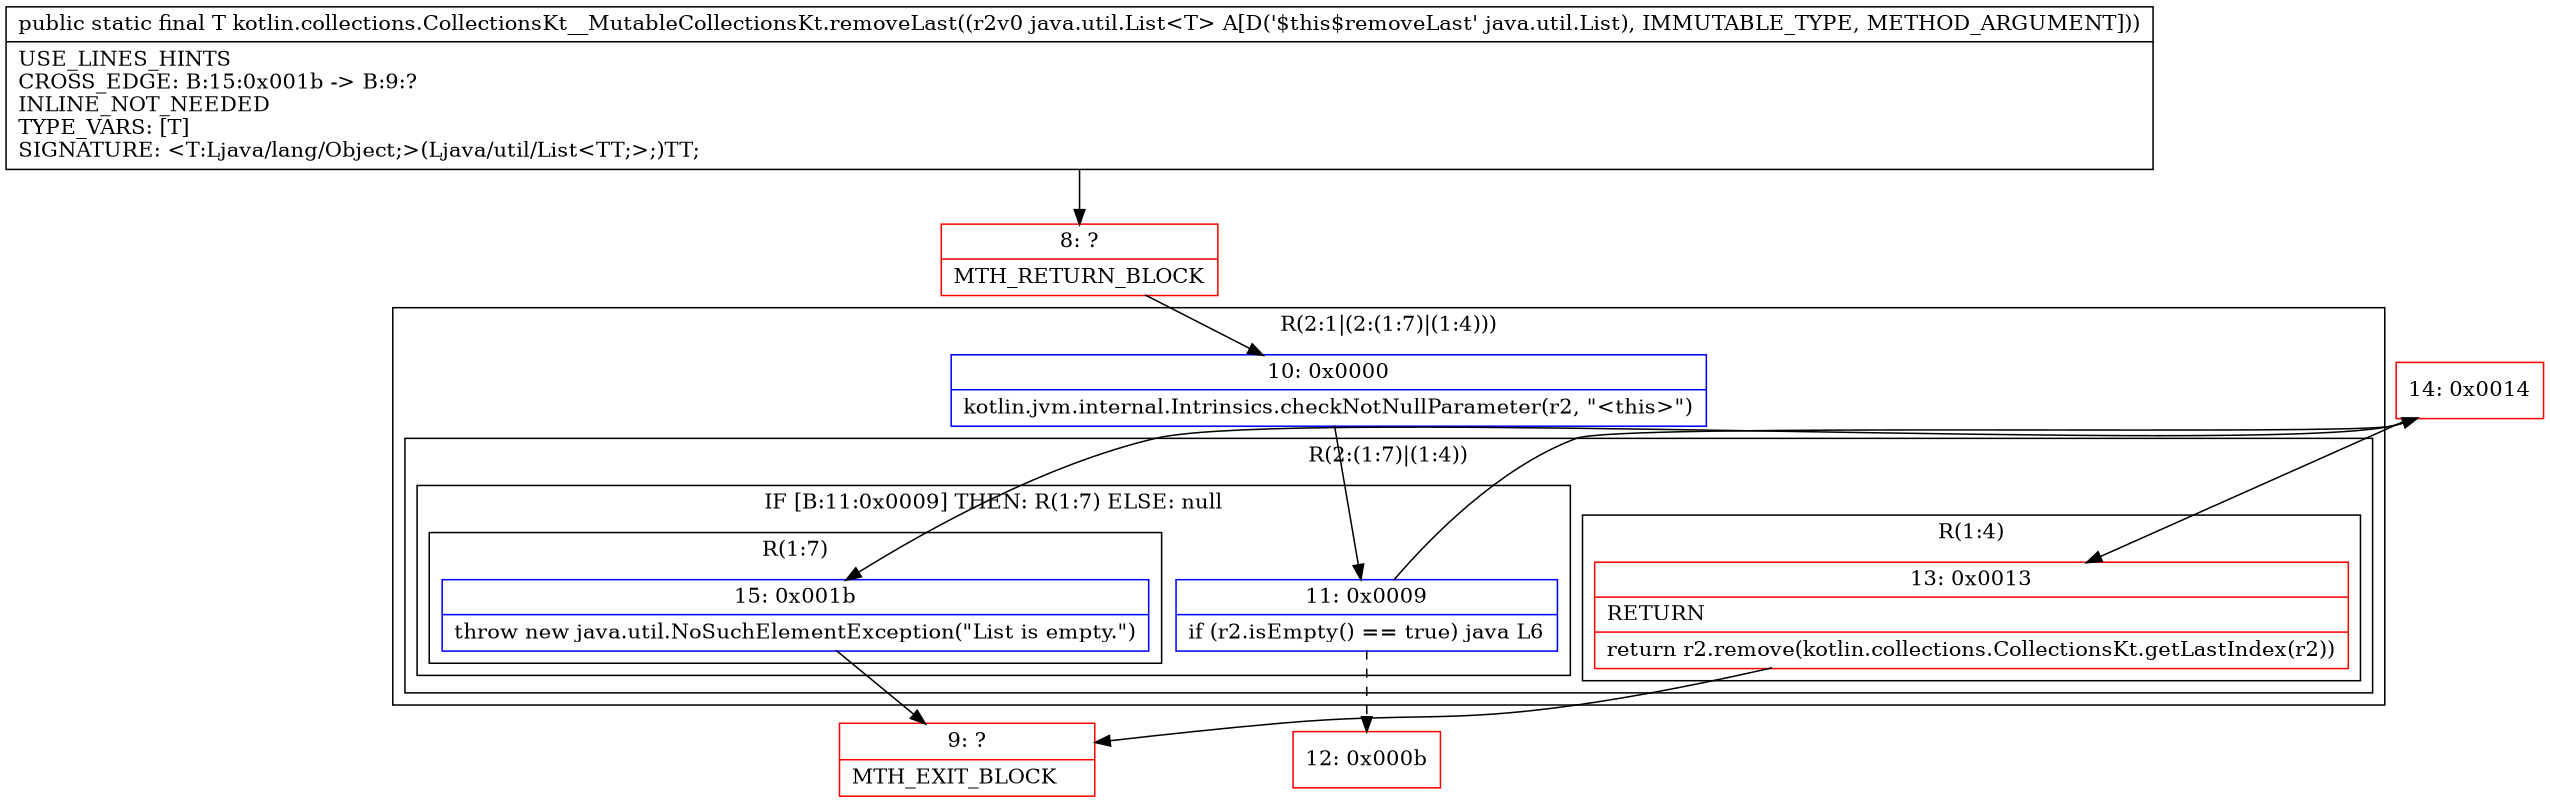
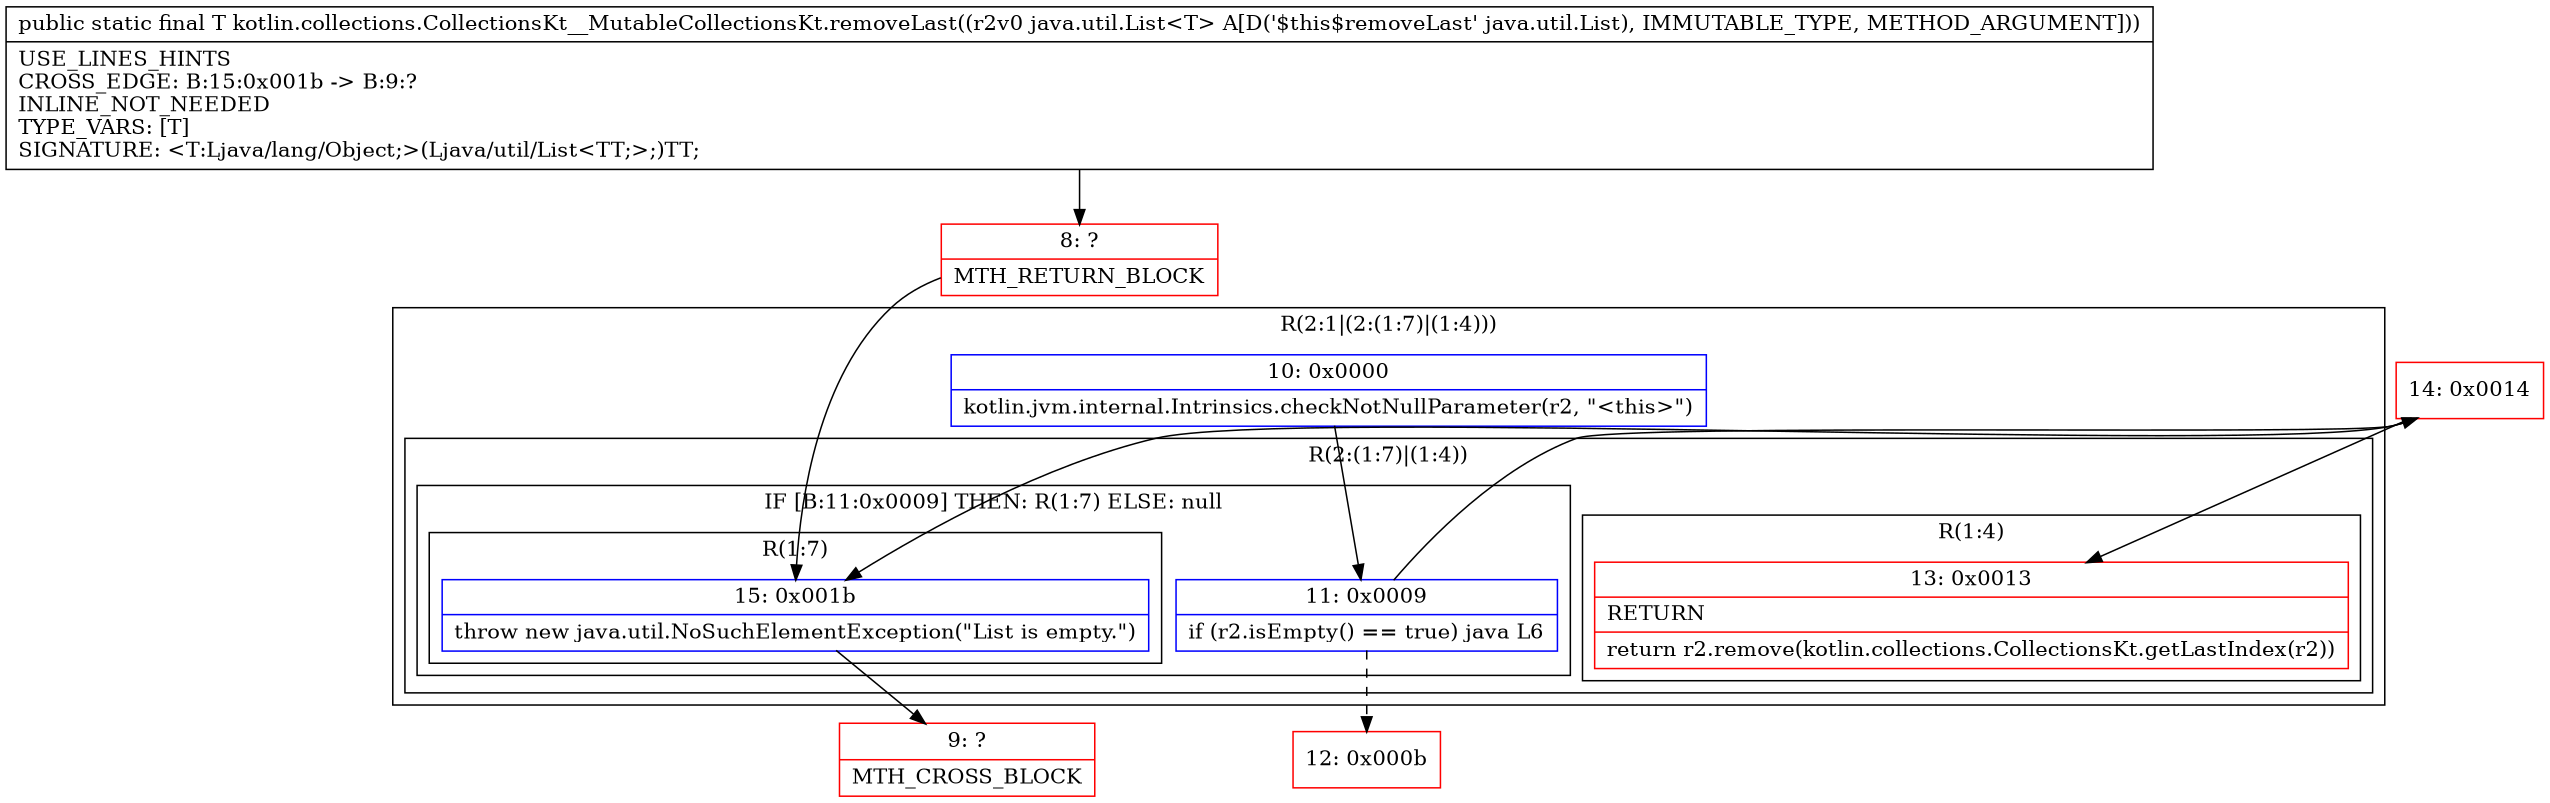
(1197, 322) -> (831, 400)
(1443, 716) -> none
(955, 777) -> (967, 777)
